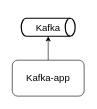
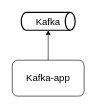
(48, 27) -> (48, 21)
